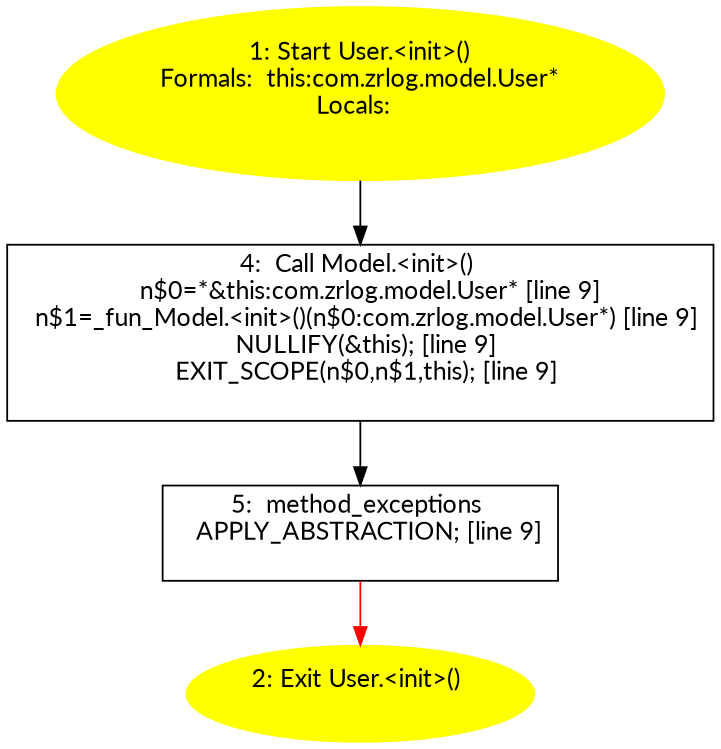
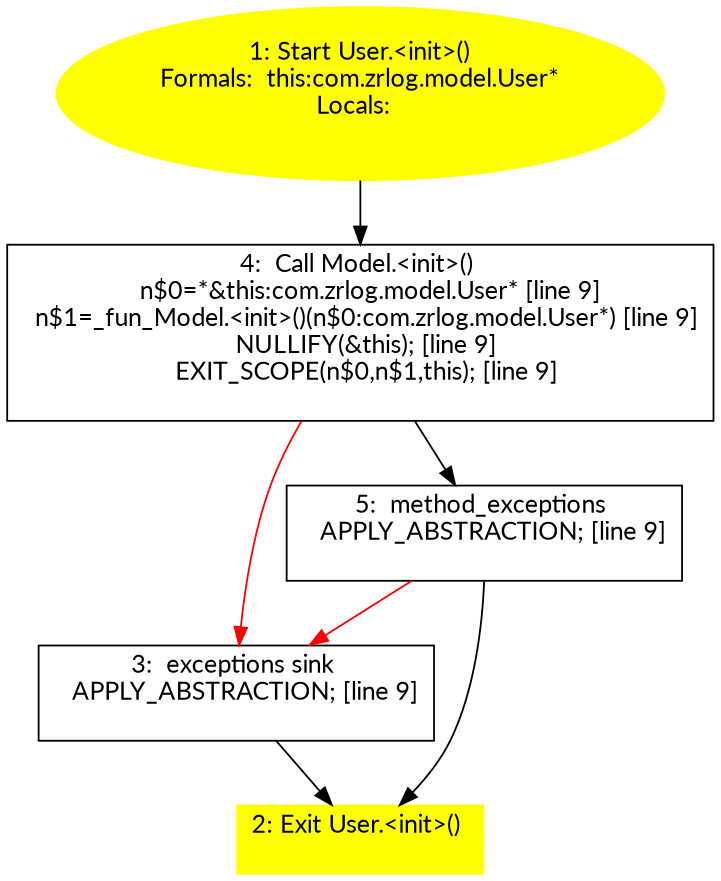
(360, 604) -> (468, 694)
none -> (236, 693)
(360, 694) -> (360, 840)
